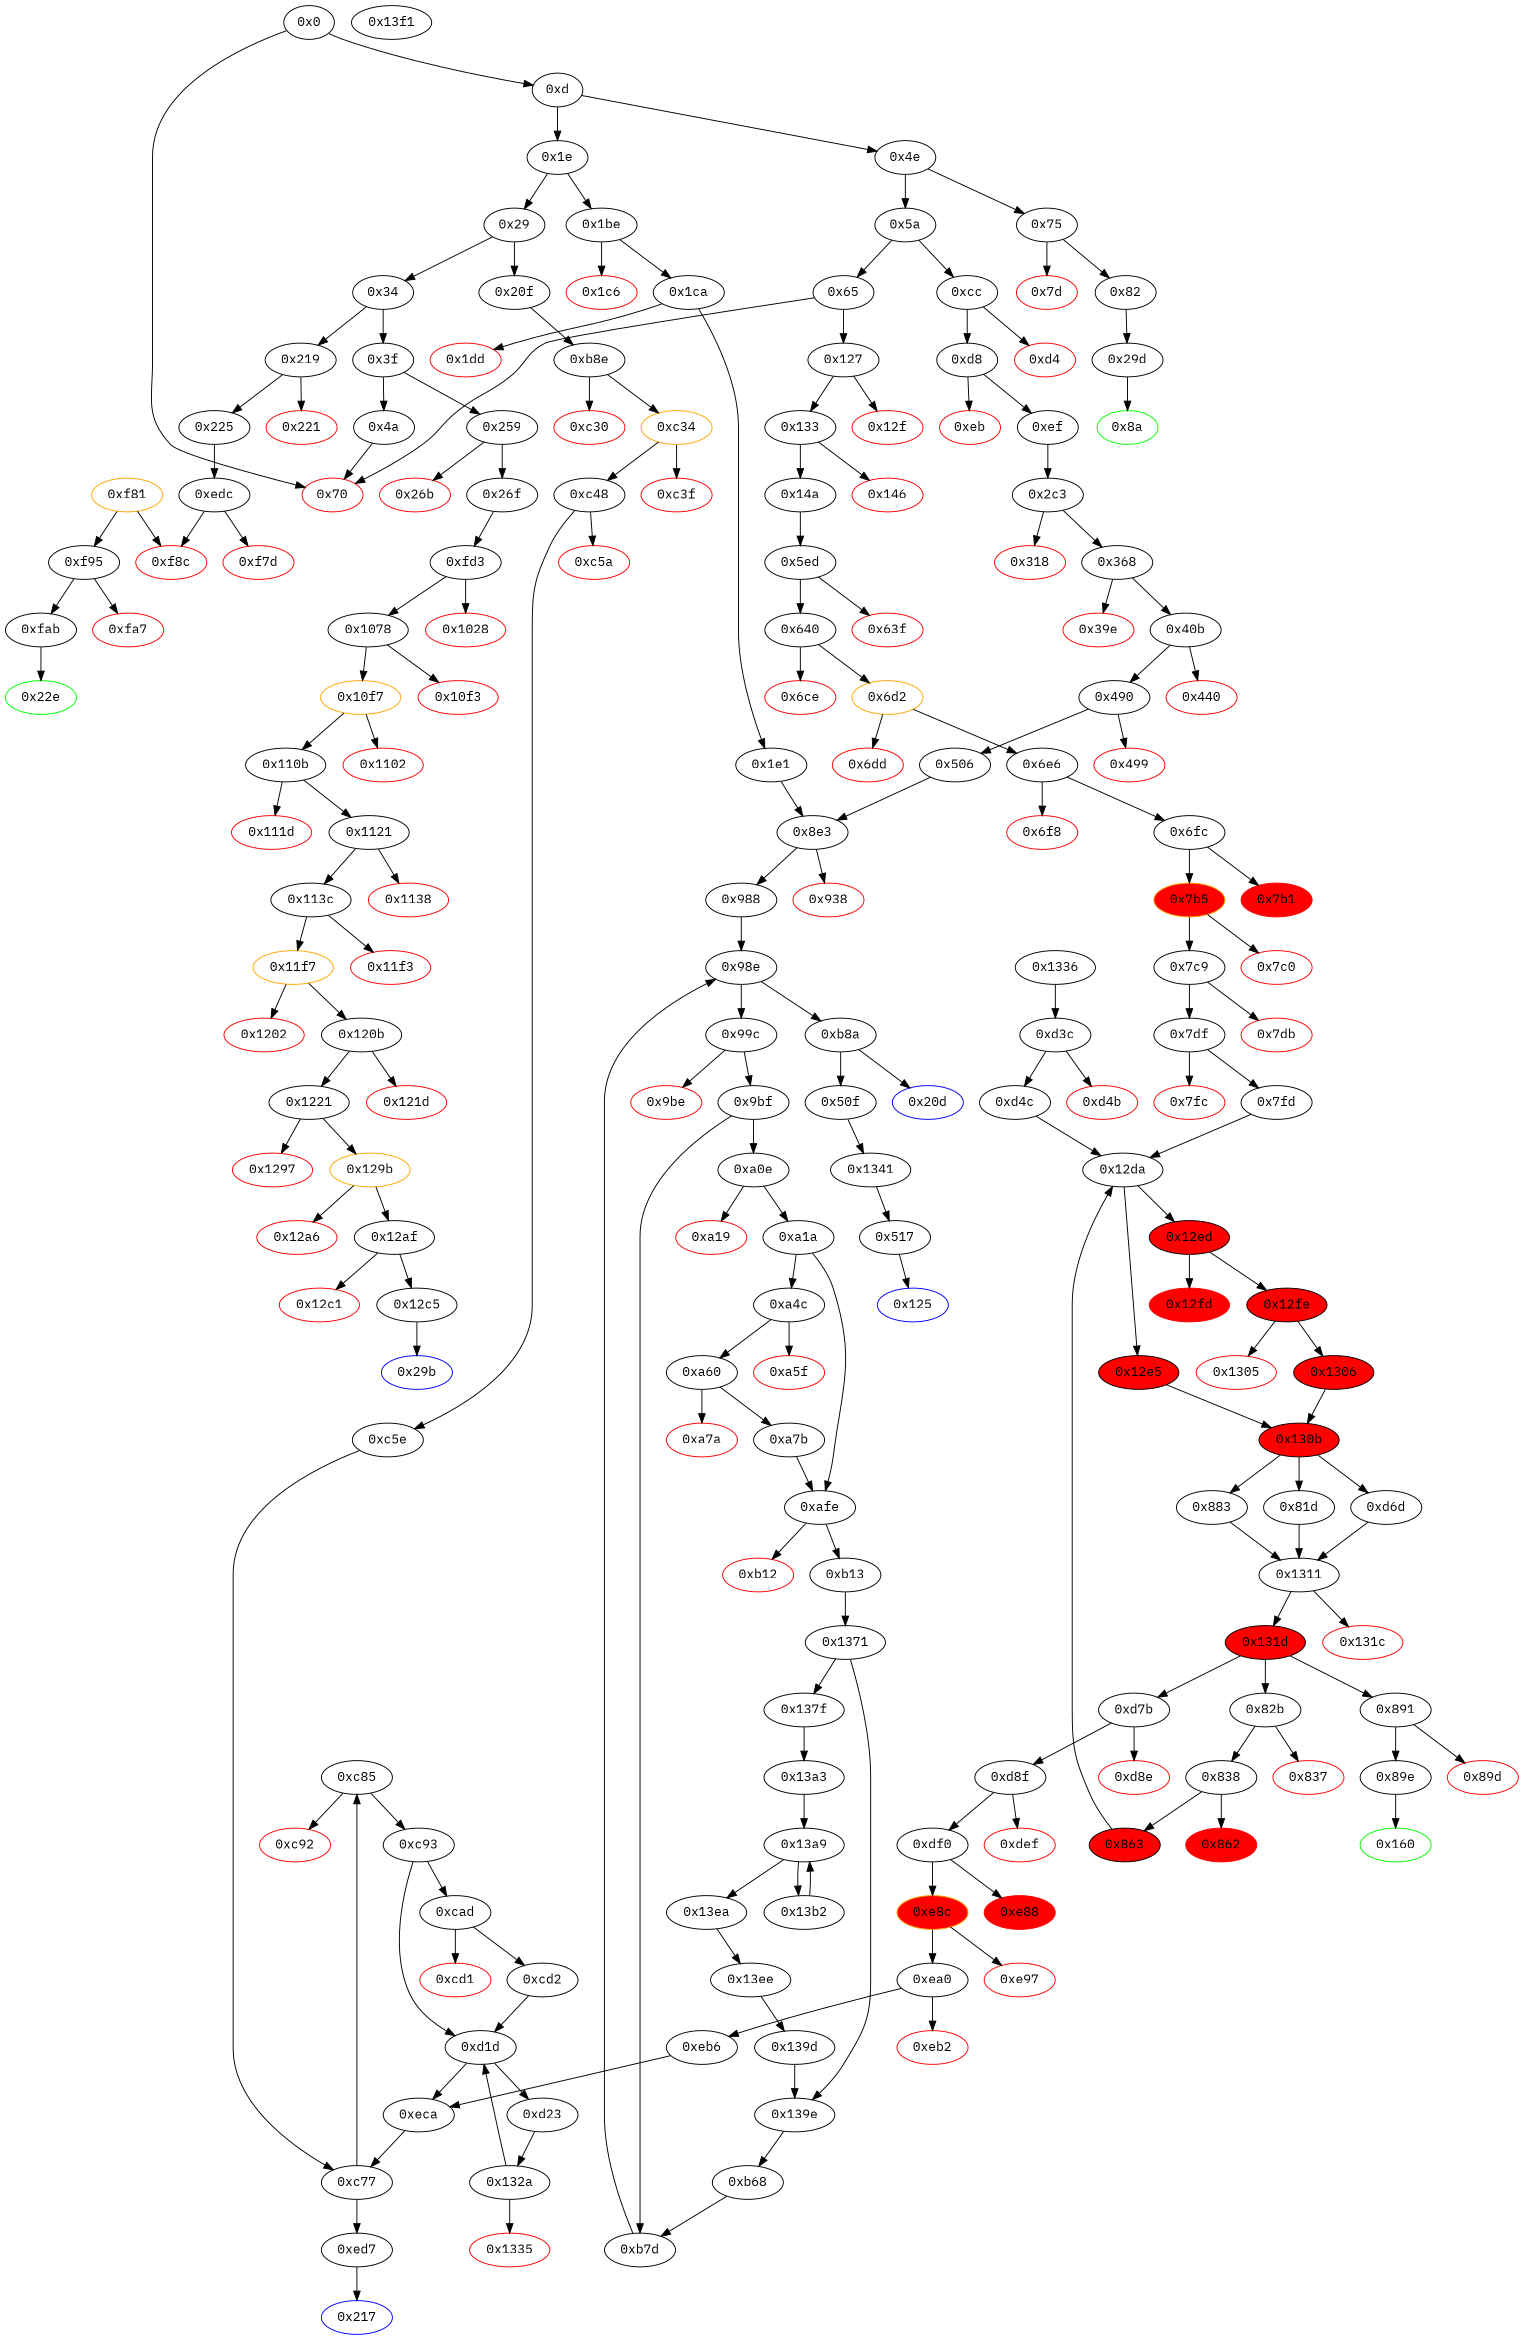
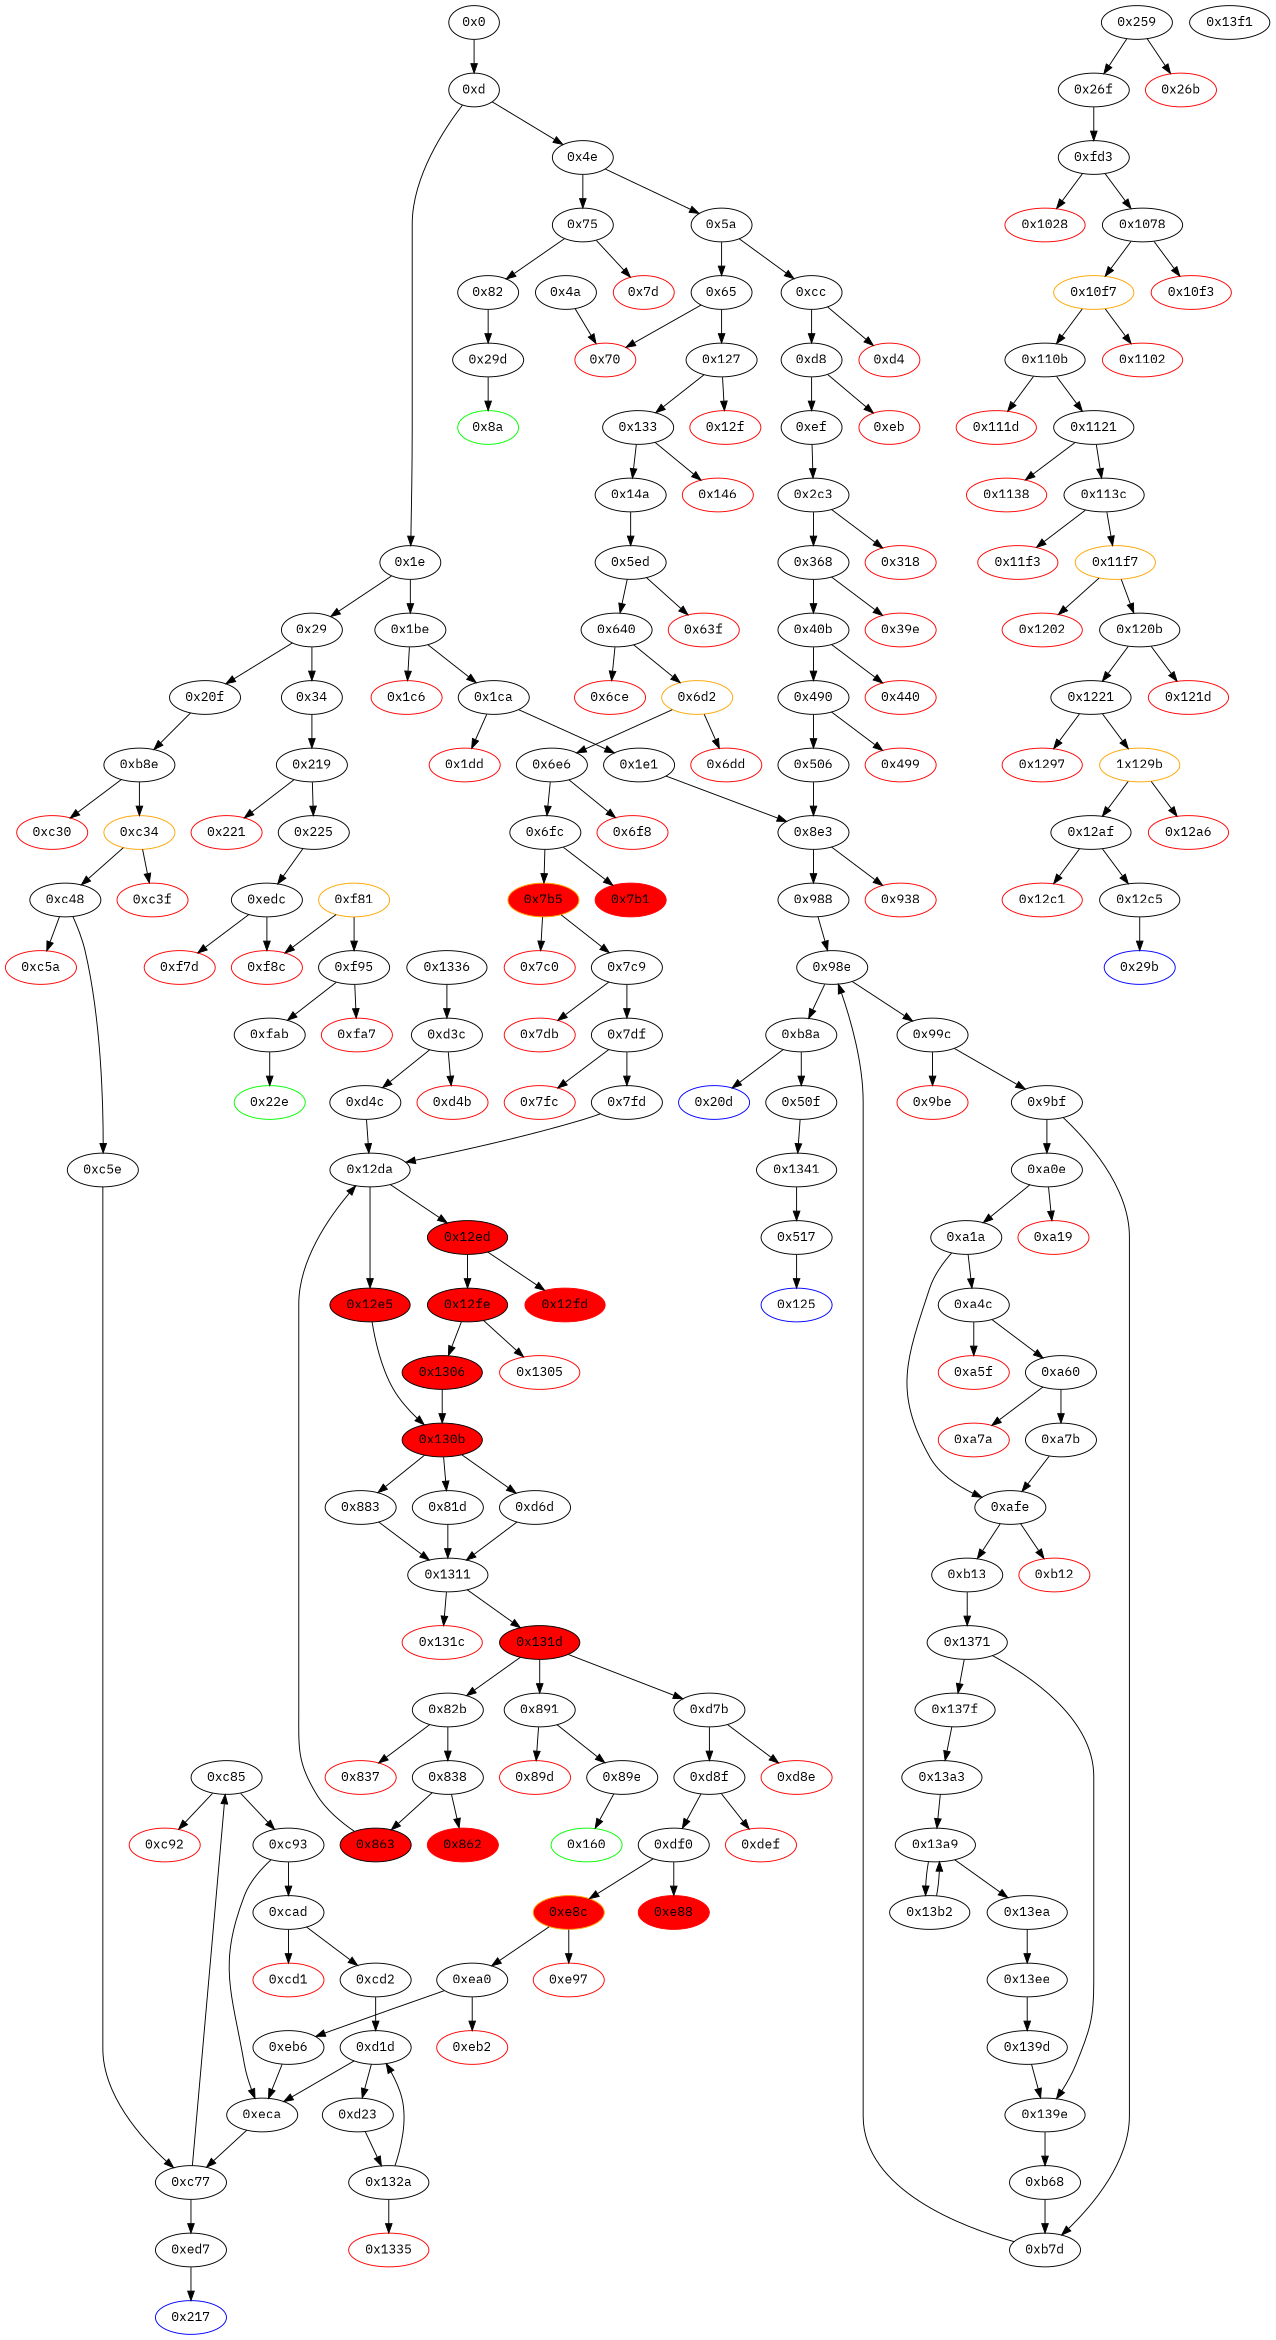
(153, 272) -> none
(383, 360) -> none
(370, 1170) -> (1140, 765)
(400, 1954) -> (229, 1970)
